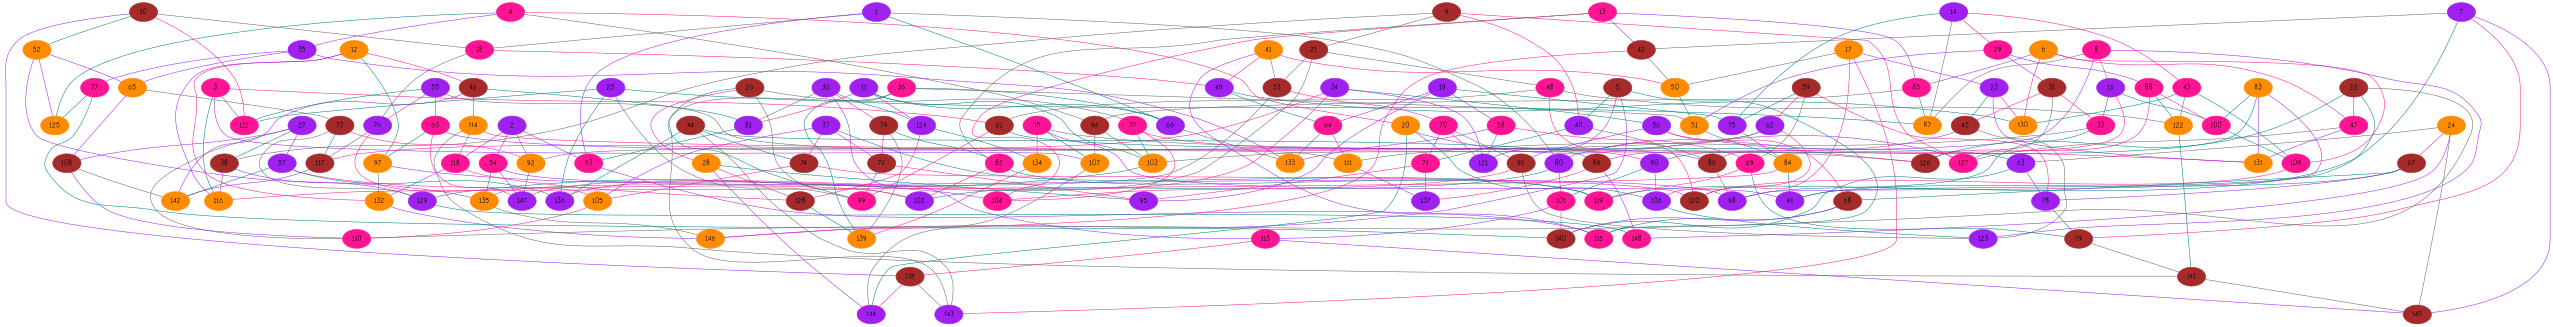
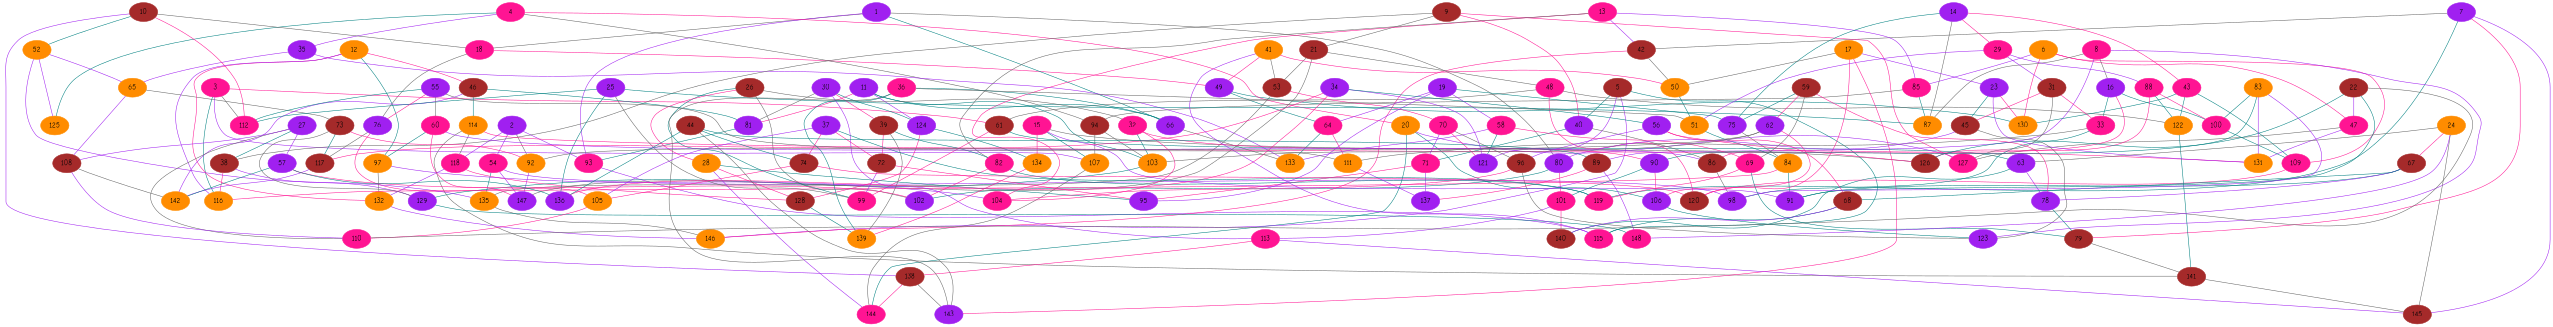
(95, 88) -> none
(871, 314) -> (871, 314)
